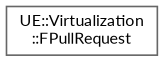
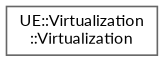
(82, 31) -> (82, 31)
